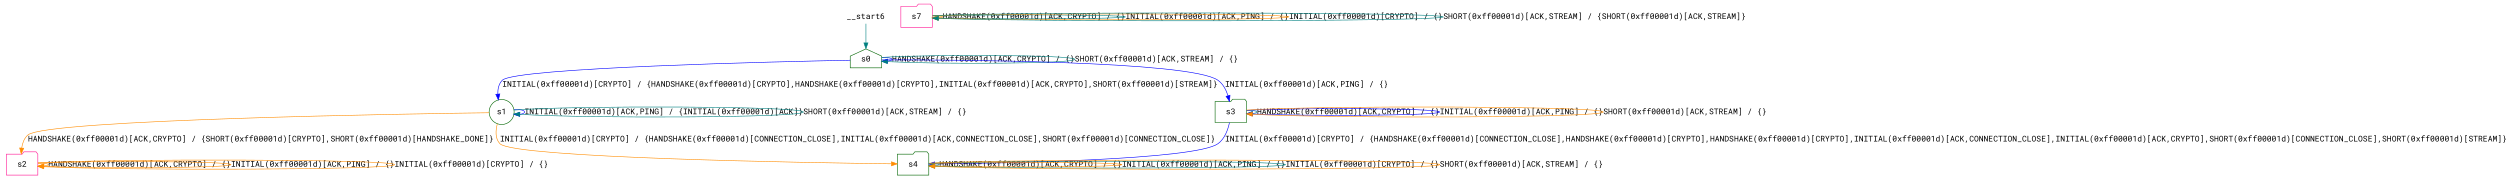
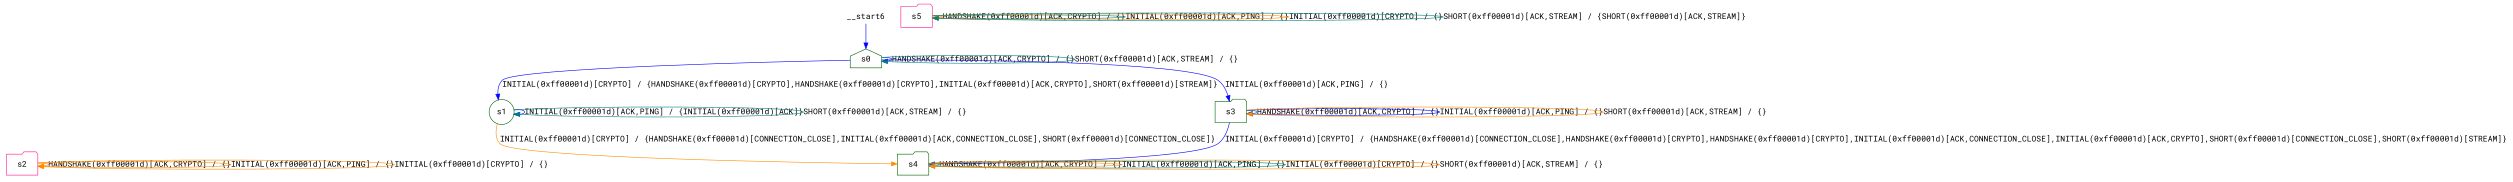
(917, 17) -> (917, 17)
(866, 33) -> (866, 33)
(251, 118) -> none
